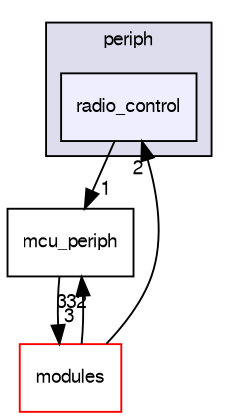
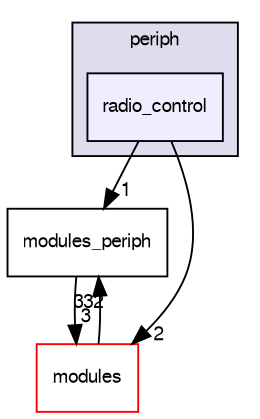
(71, 243) -> (87, 243)
(156, 258) -> (193, 242)
